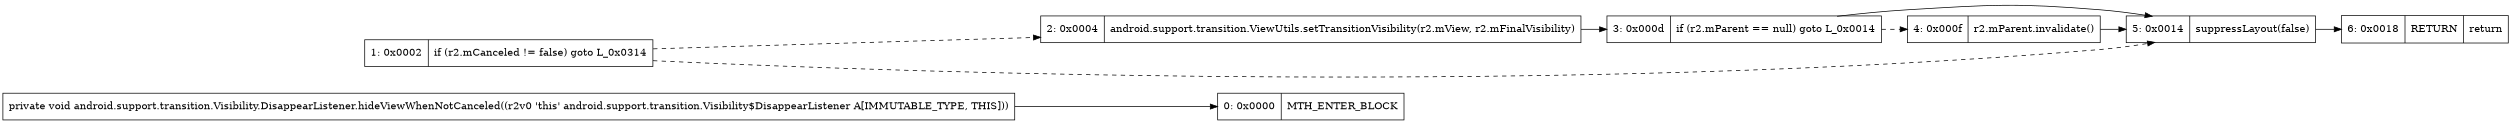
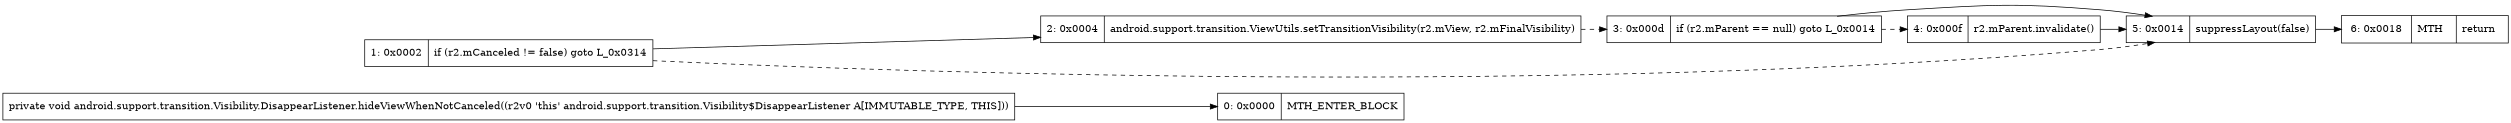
(1590, 29) -> (1590, 29)
(2434, 29) -> (2430, 29)
(843, 43) -> (843, 43)
